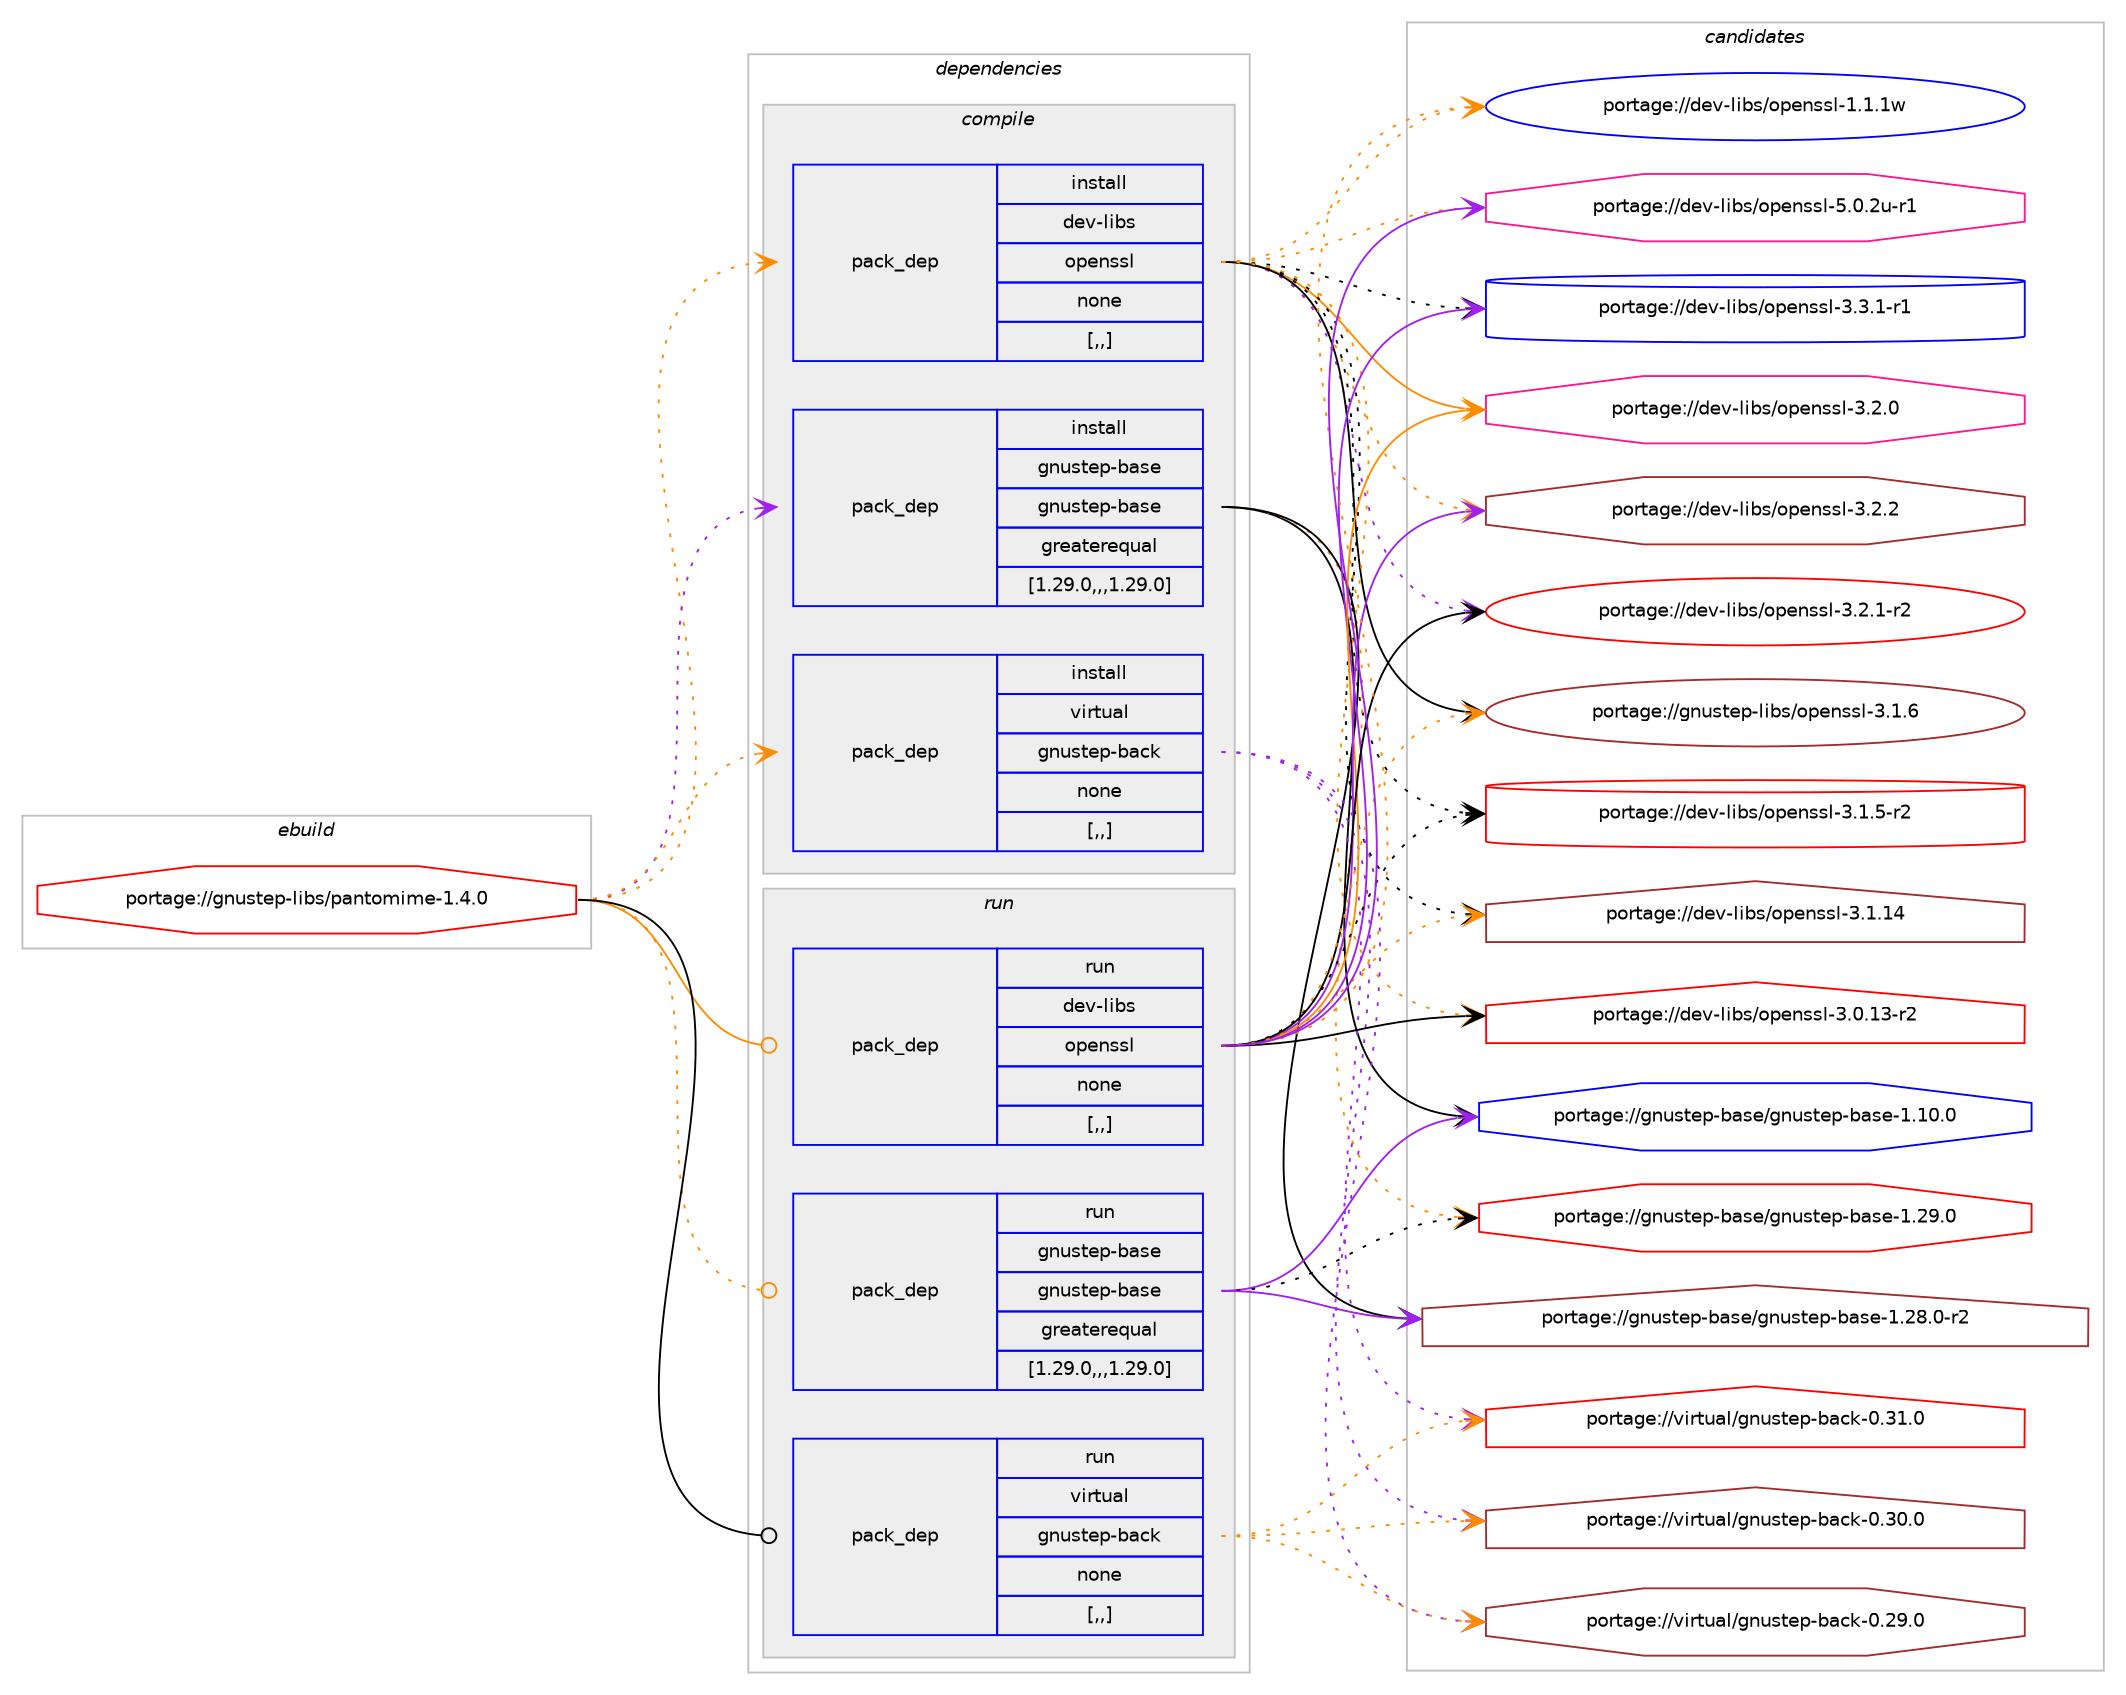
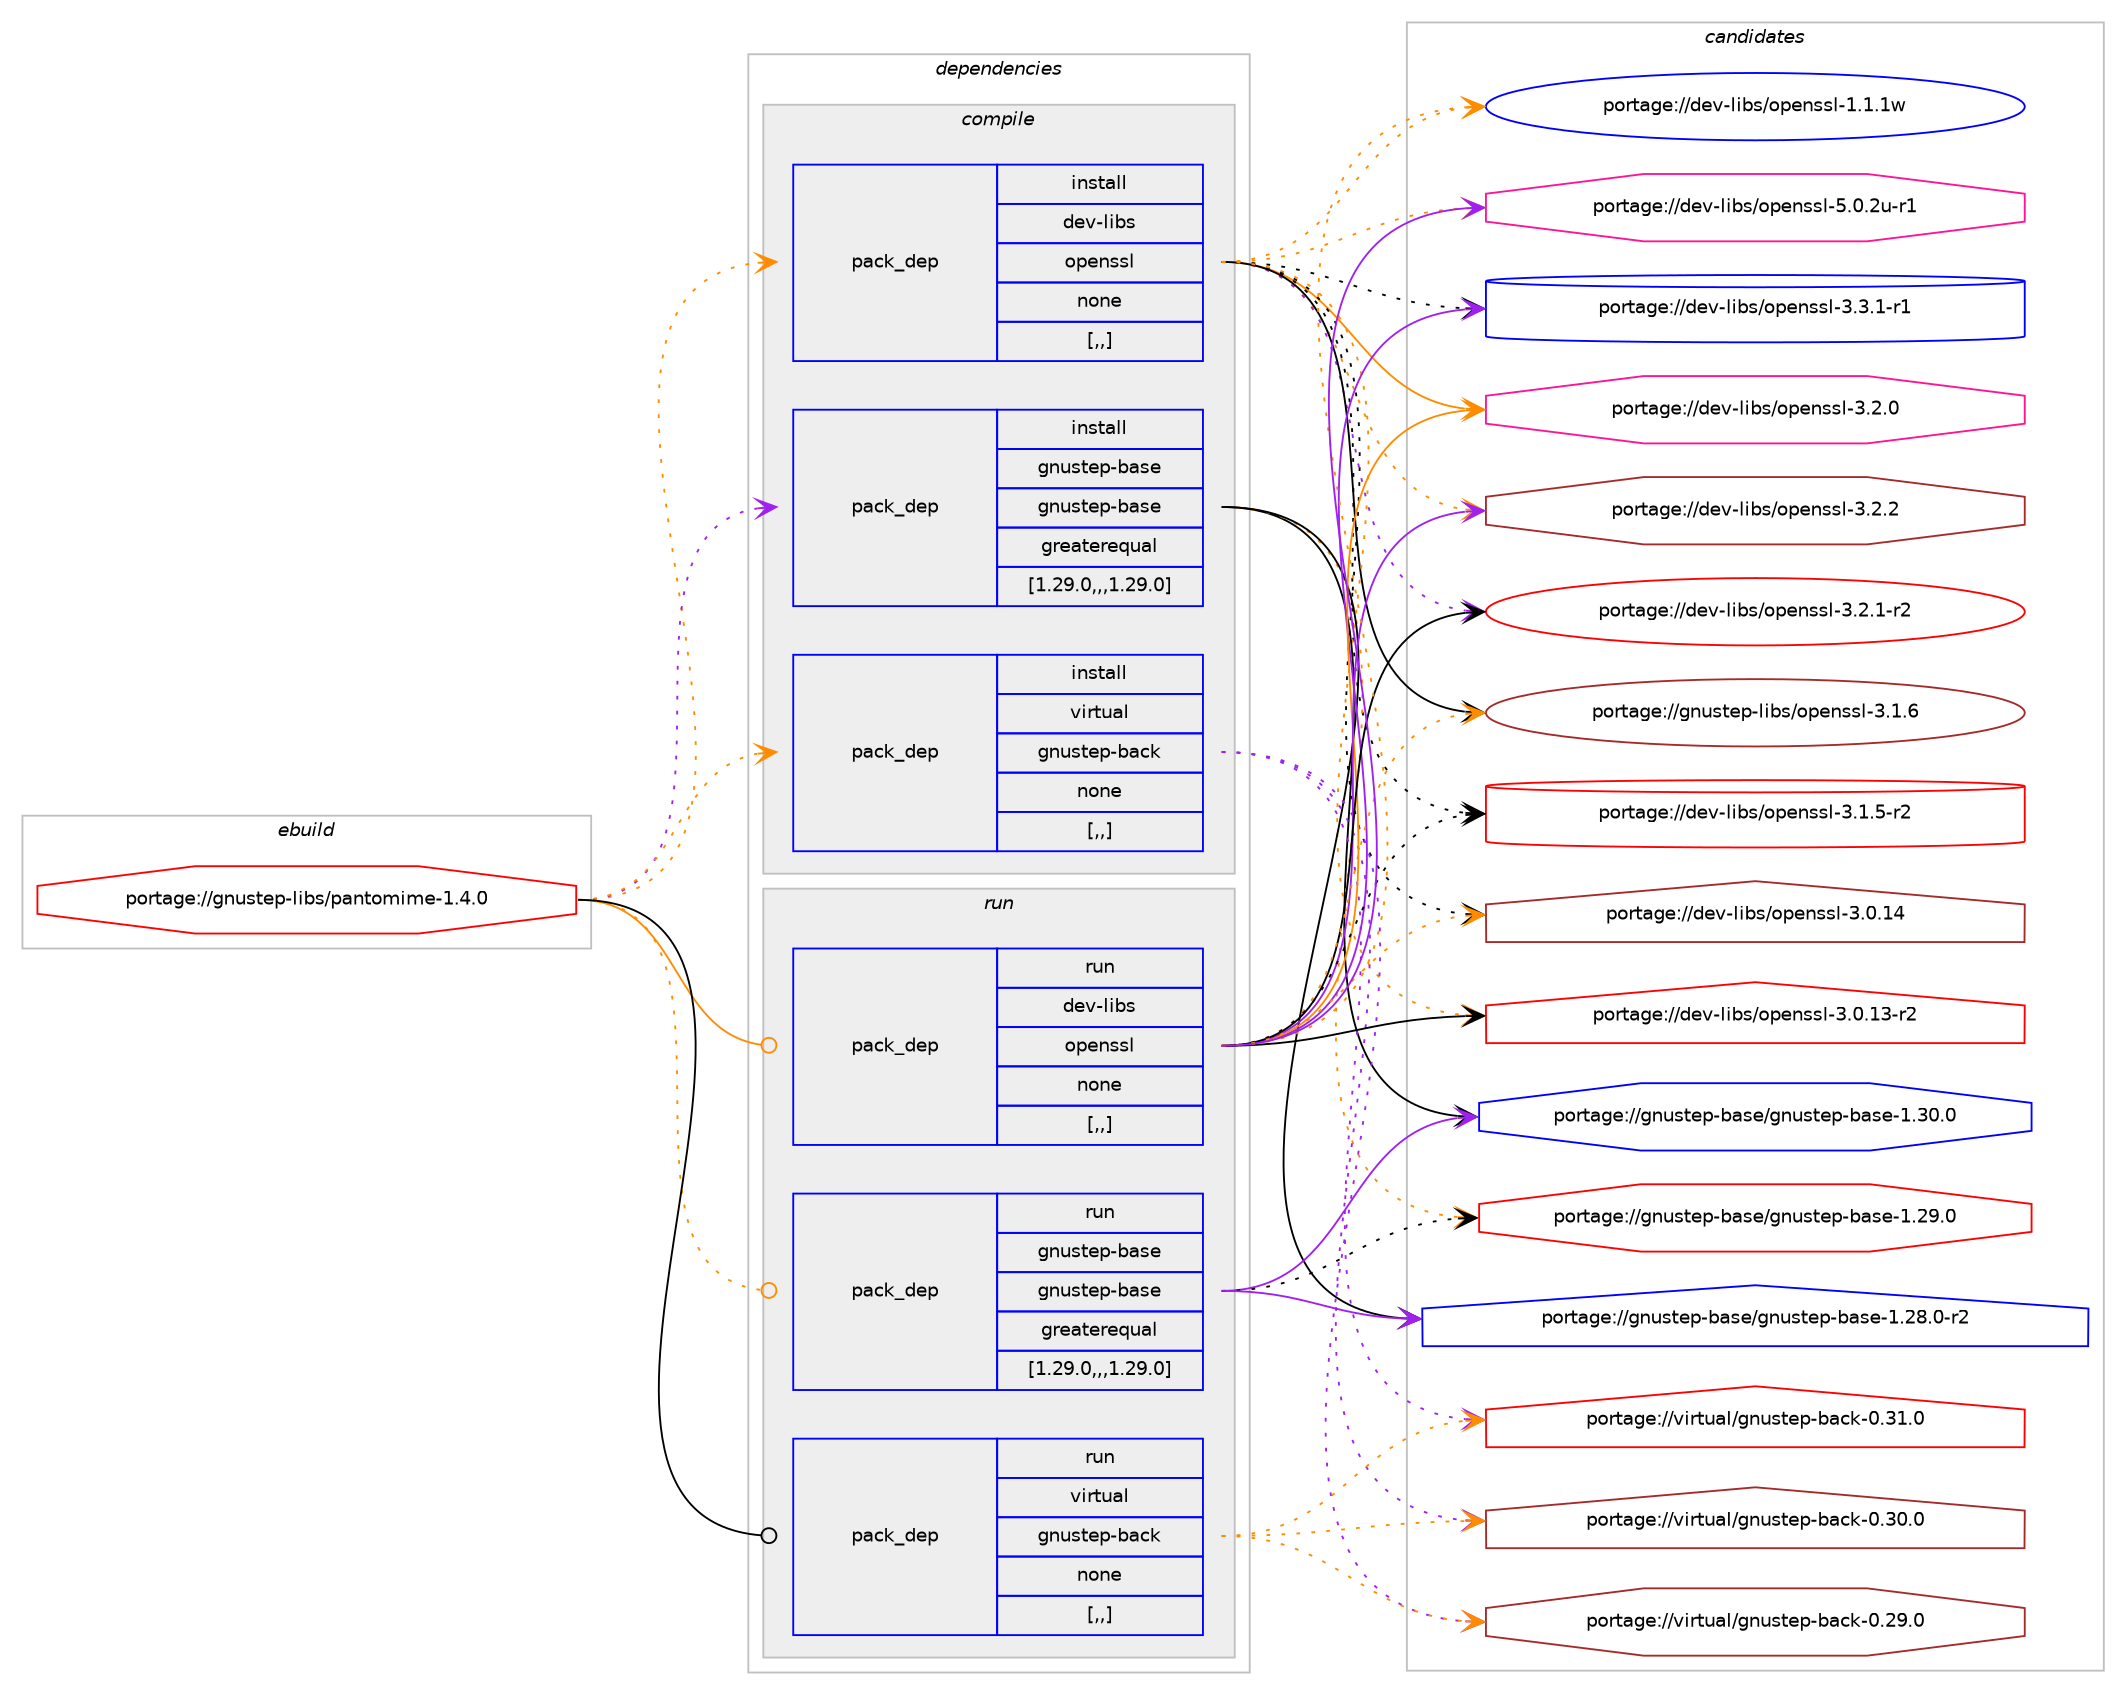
(1755, 915) -> (1755, 915)
(1755, 1117) -> (1755, 1117)
(1755, 1319) -> (1755, 1319)
